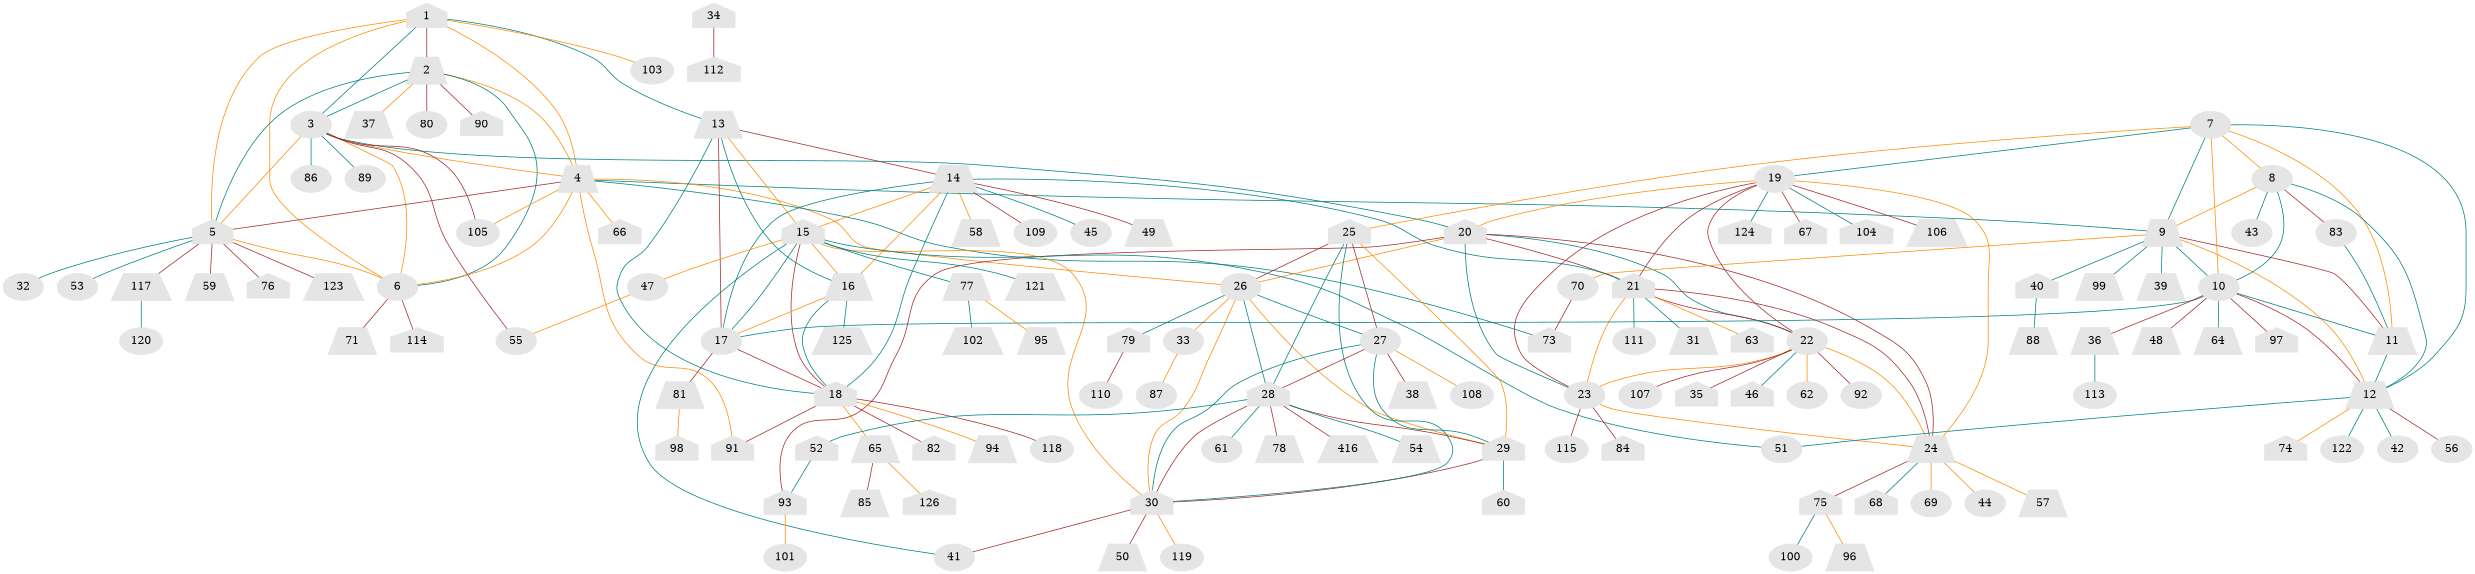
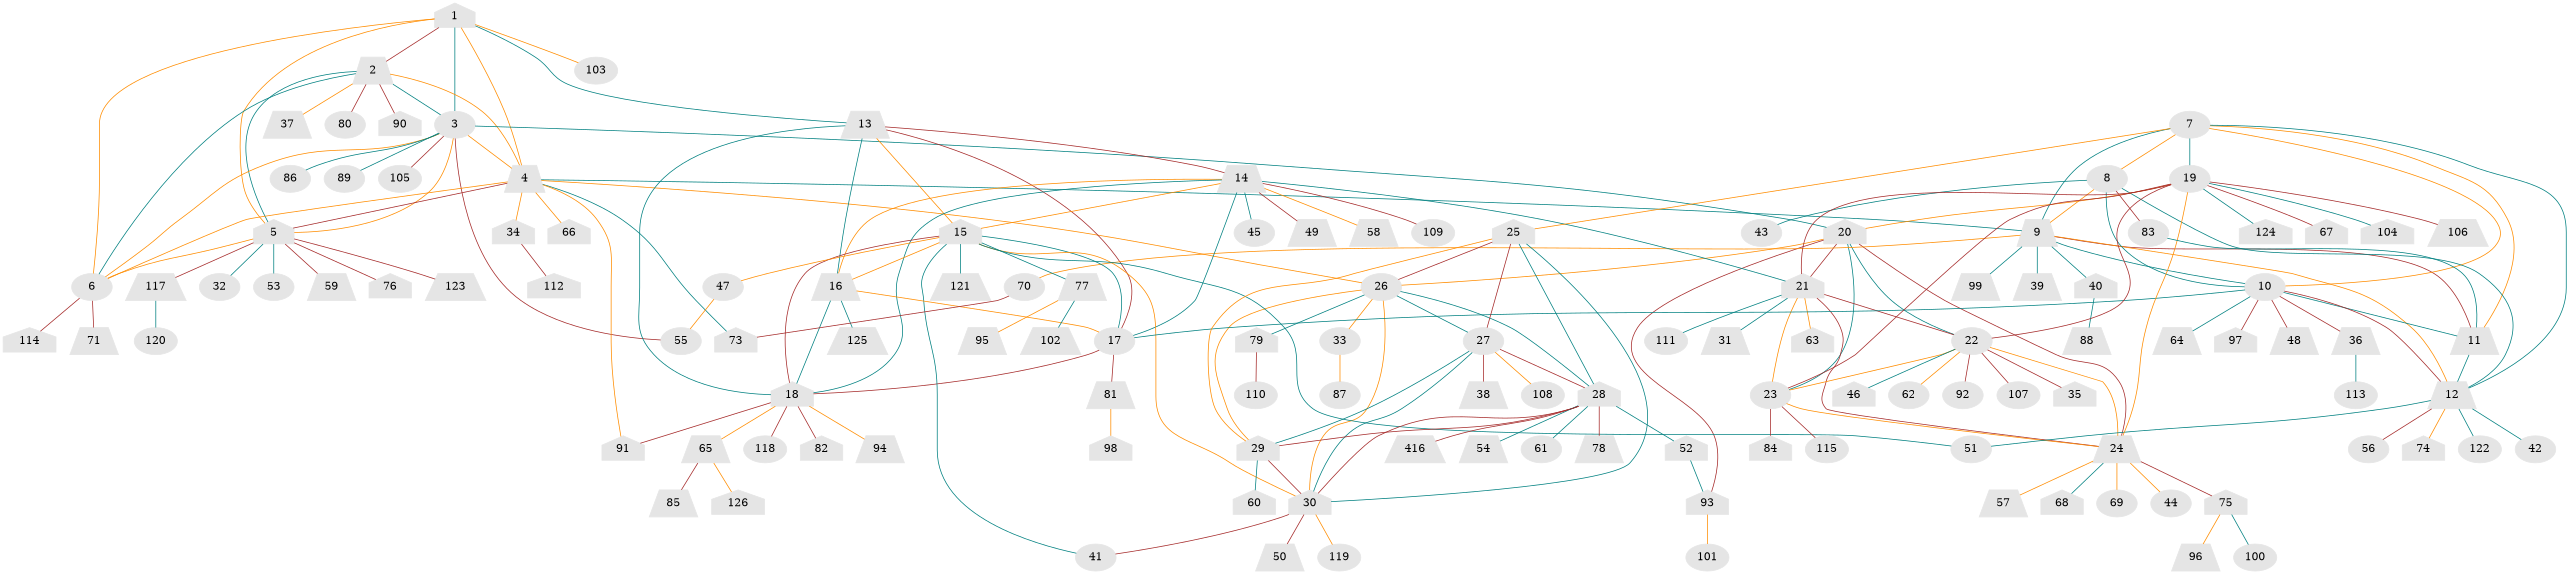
(523, 208) -> (519, 206)
